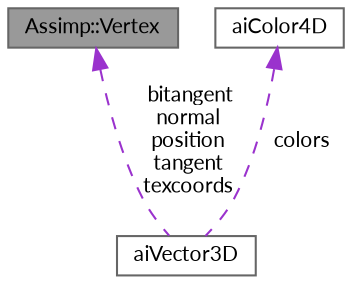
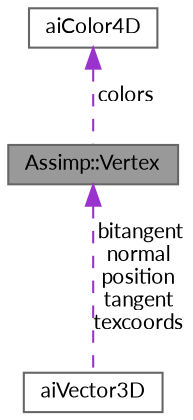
(252, 158) -> (93, 107)
